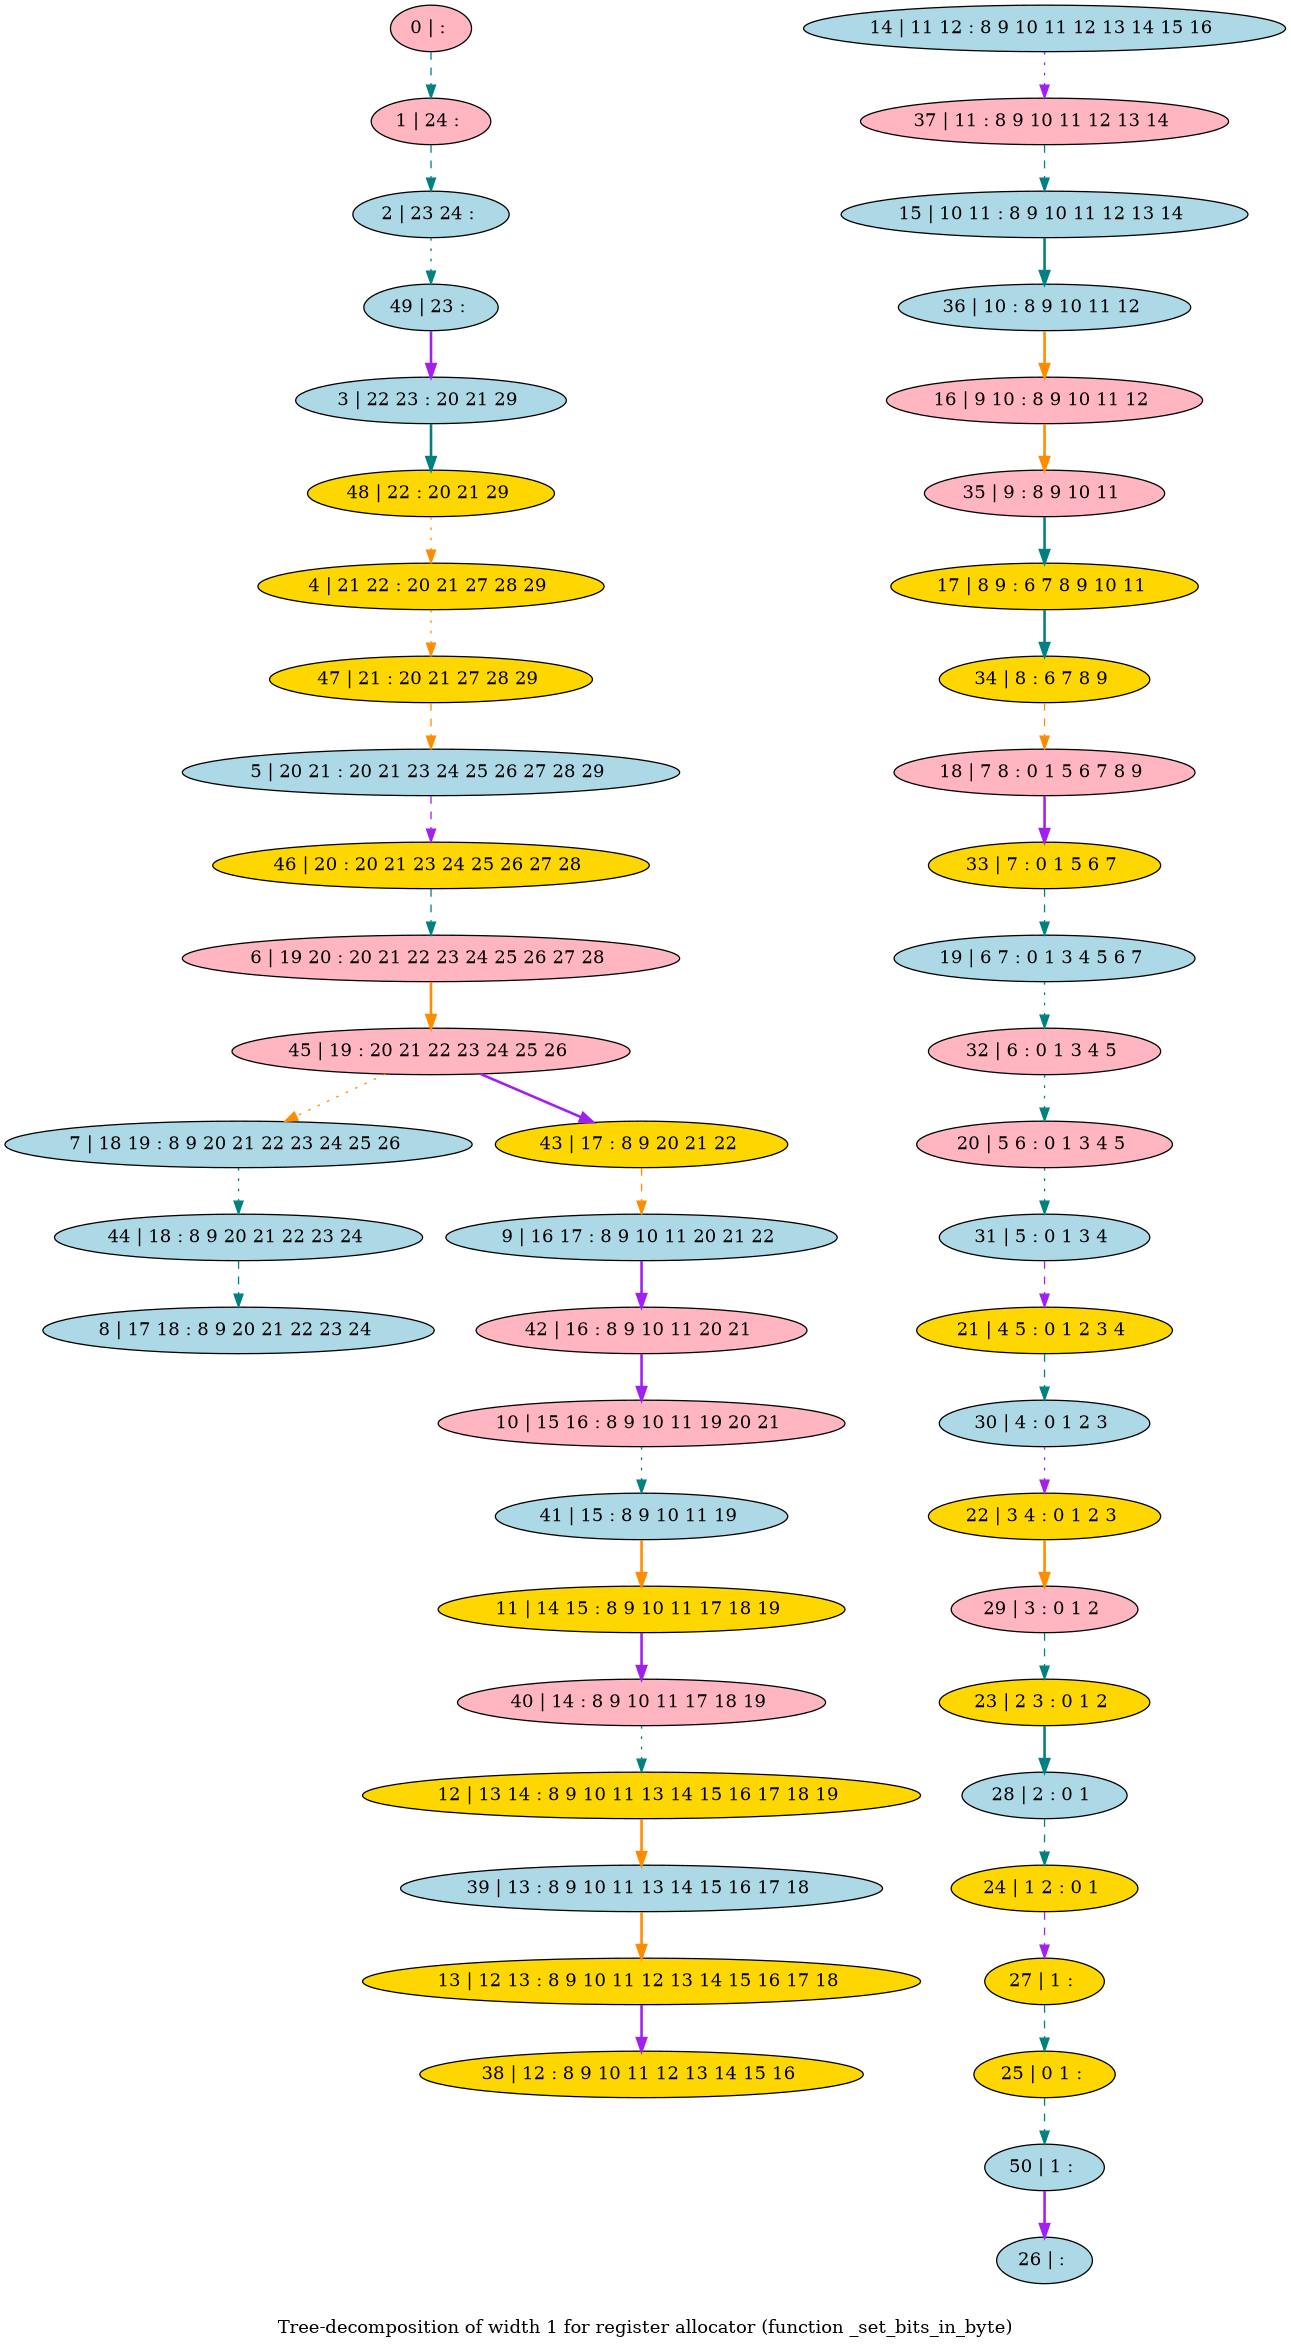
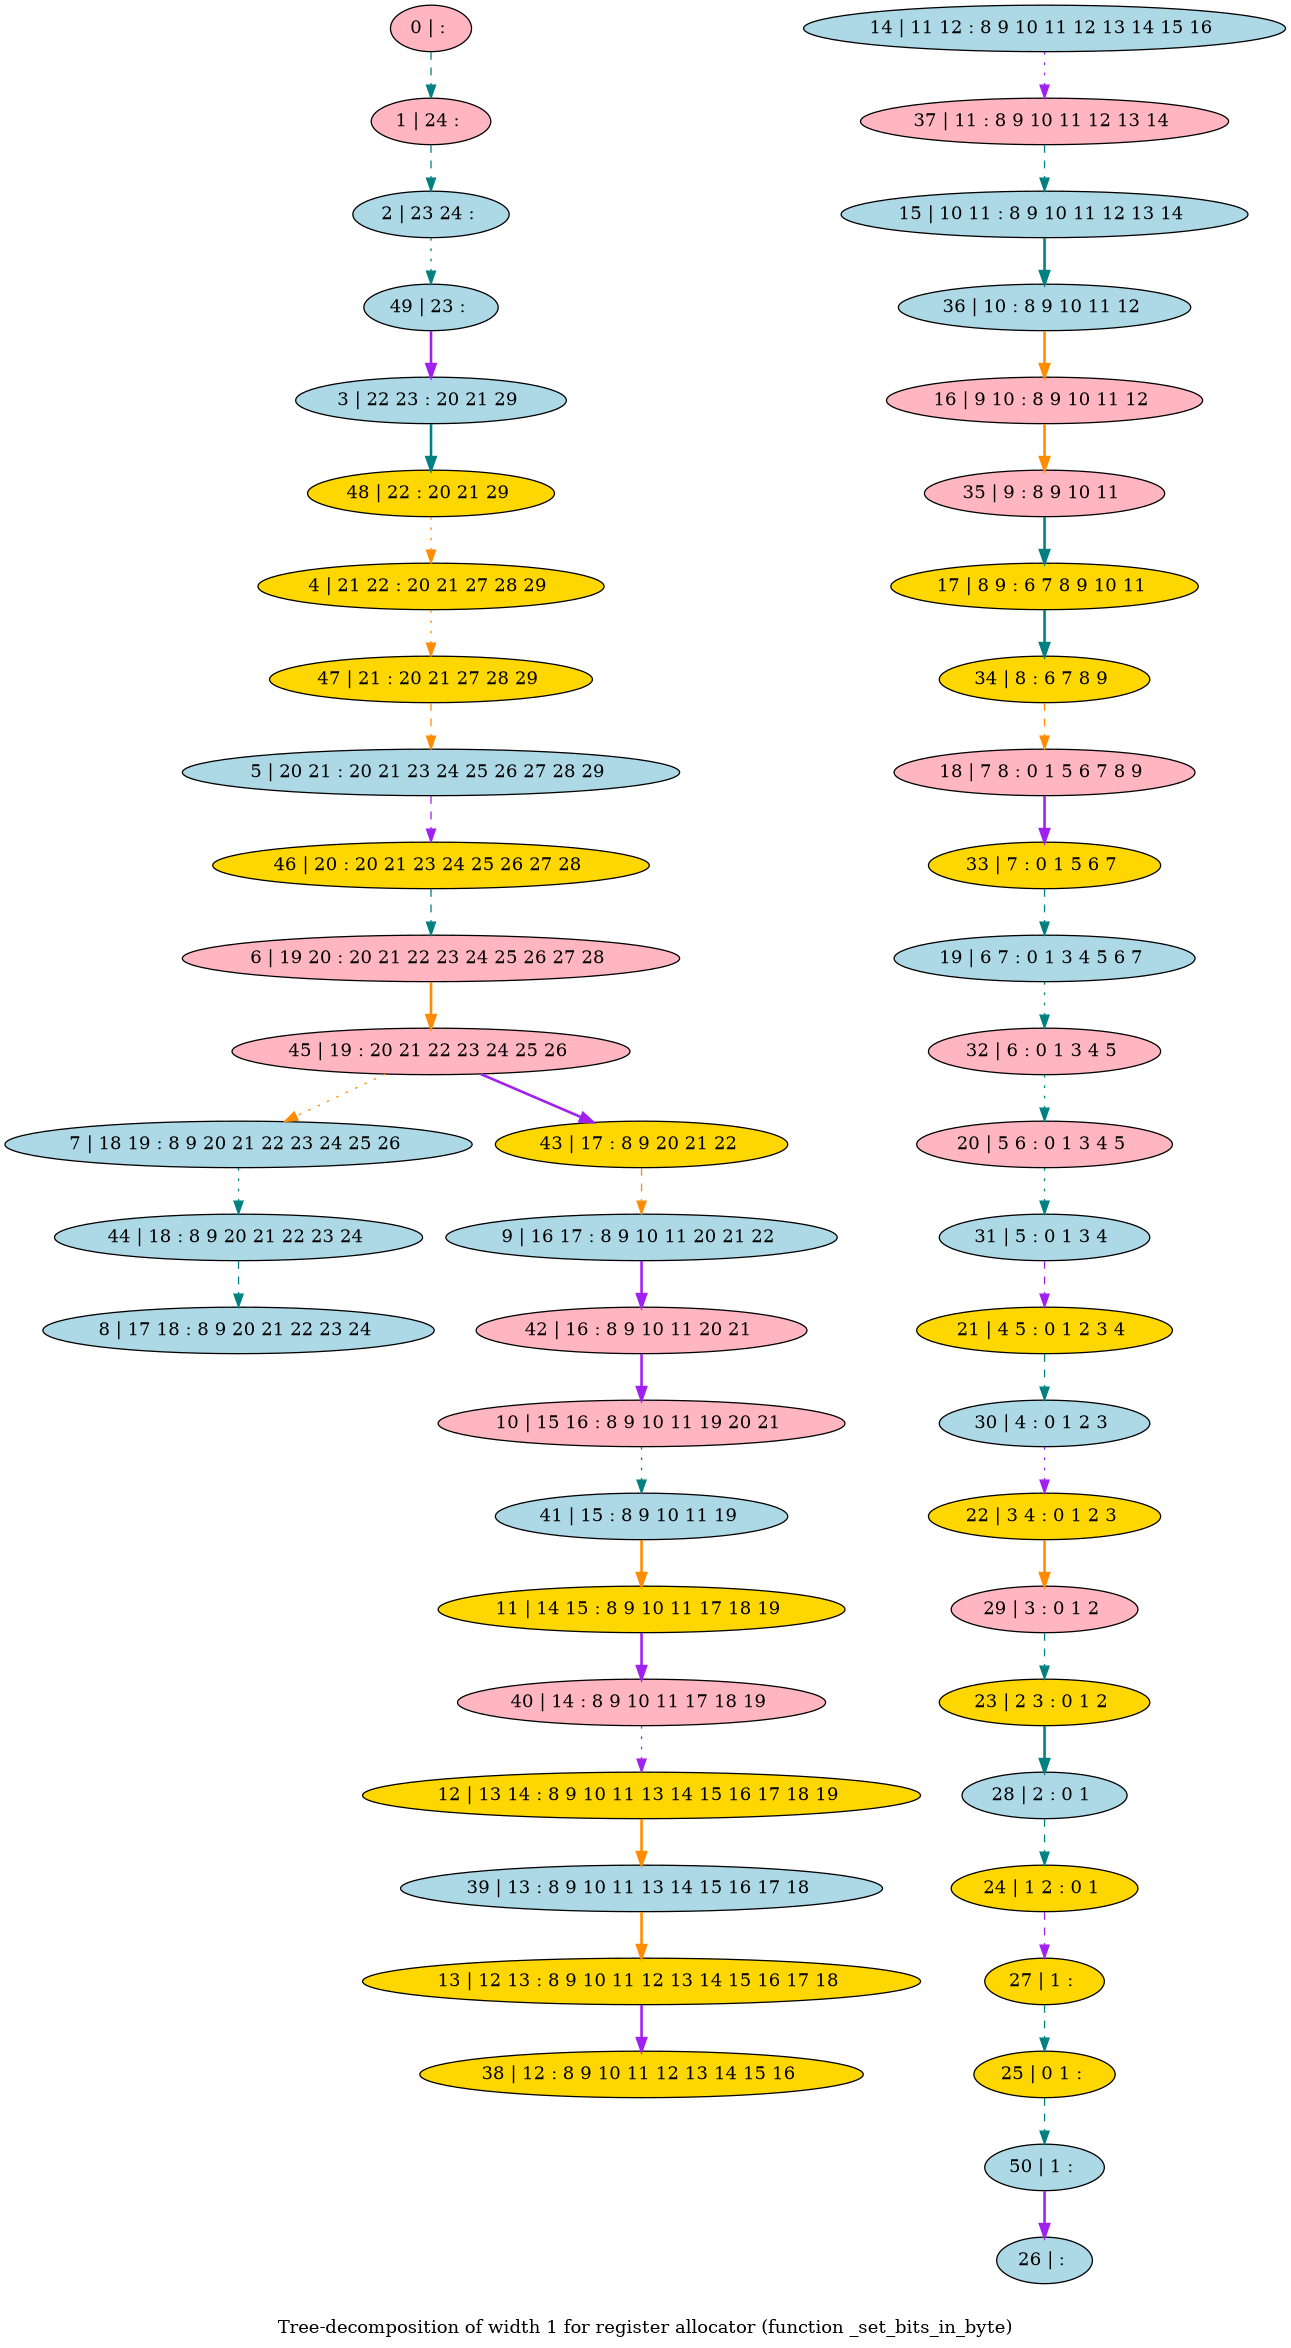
(642, 1743) -> (642, 1743)
